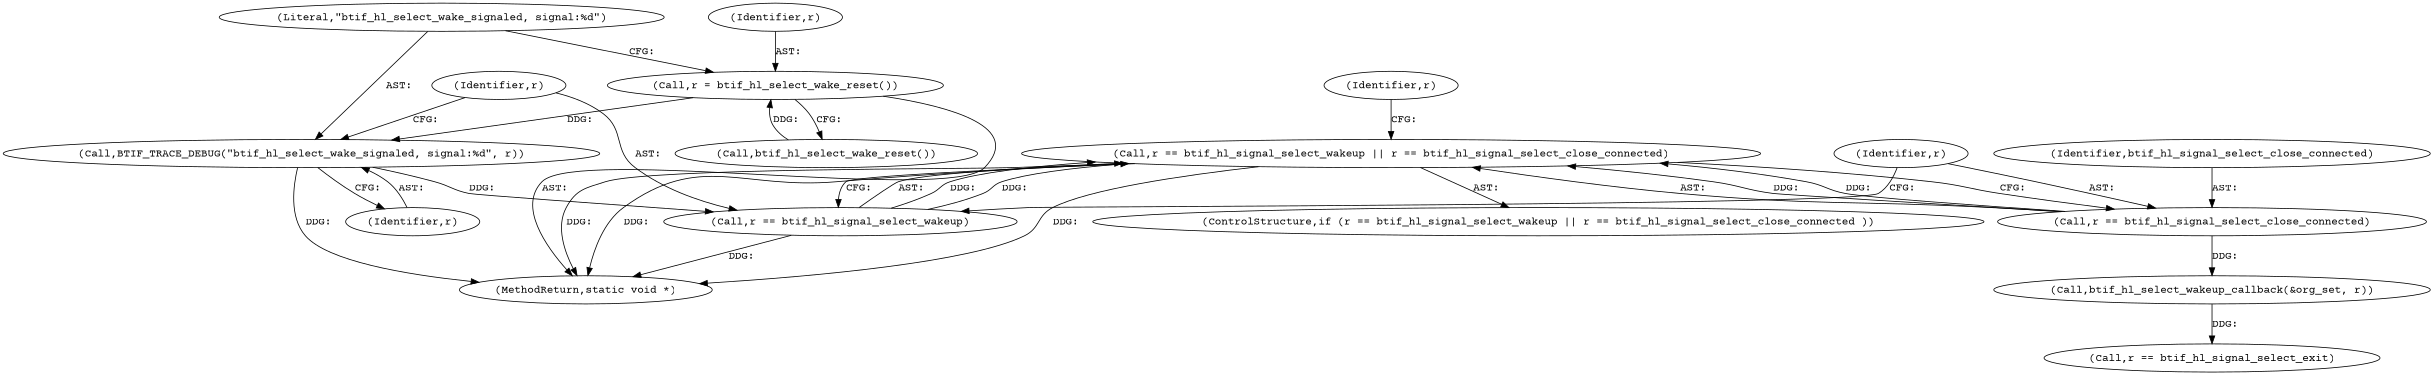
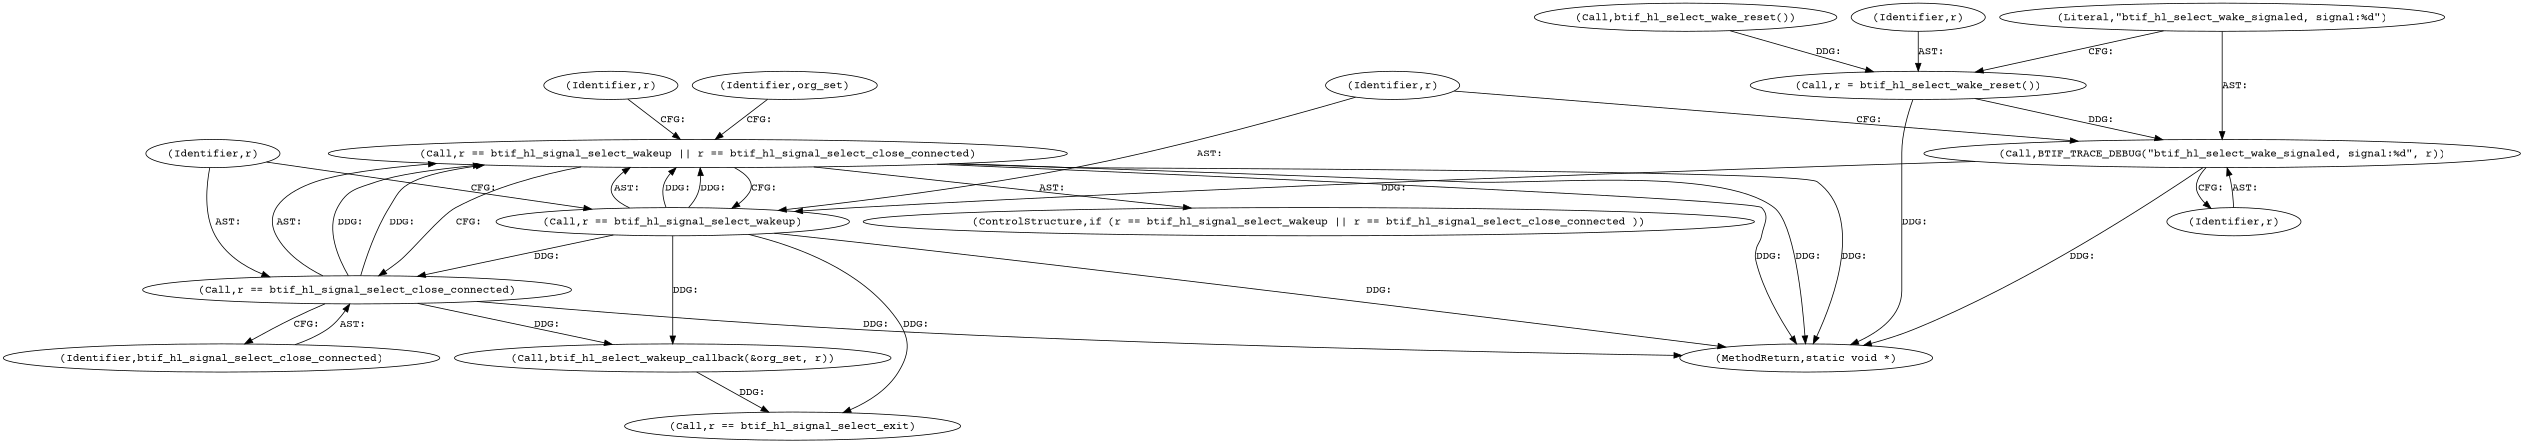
none -> (785, 85)
(809, 114) -> none
(558, 188) -> (1918, 222)
none -> (519, 255)
none -> (673, 286)
none -> (879, 298)
none -> (288, 321)
none -> (1075, 339)
